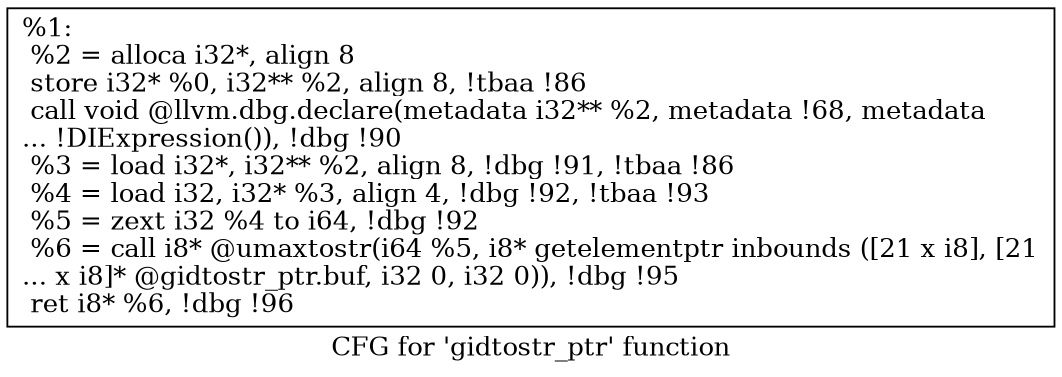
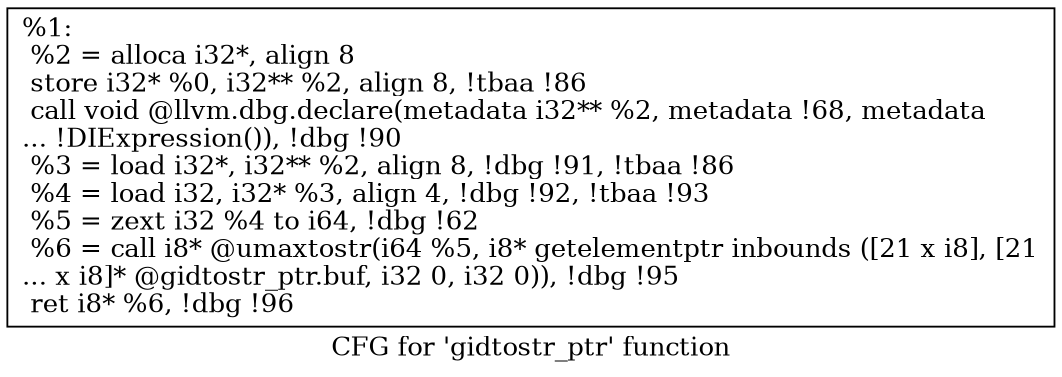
(251, 222) -> (251, 222)
